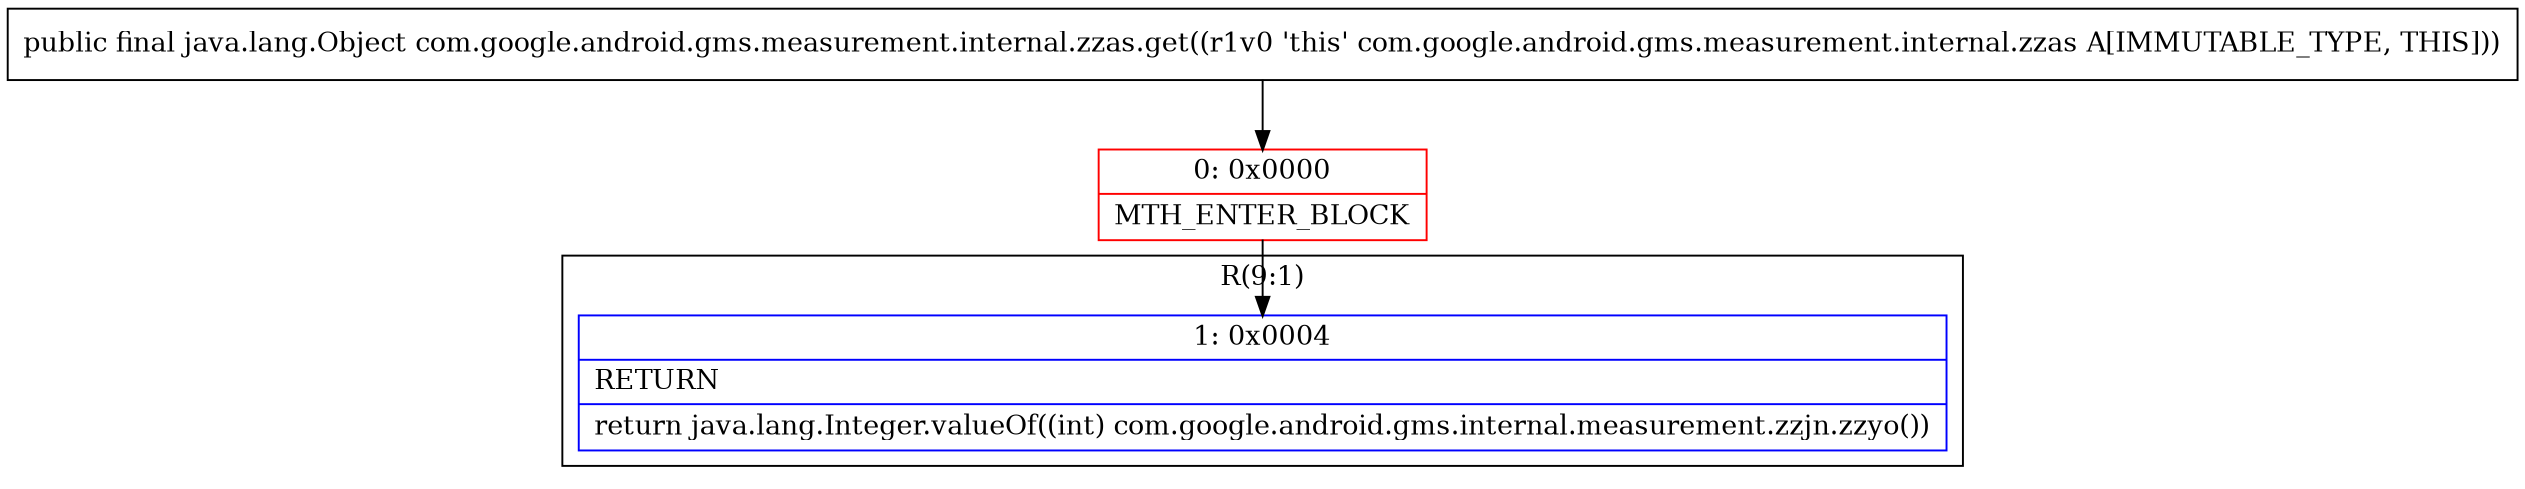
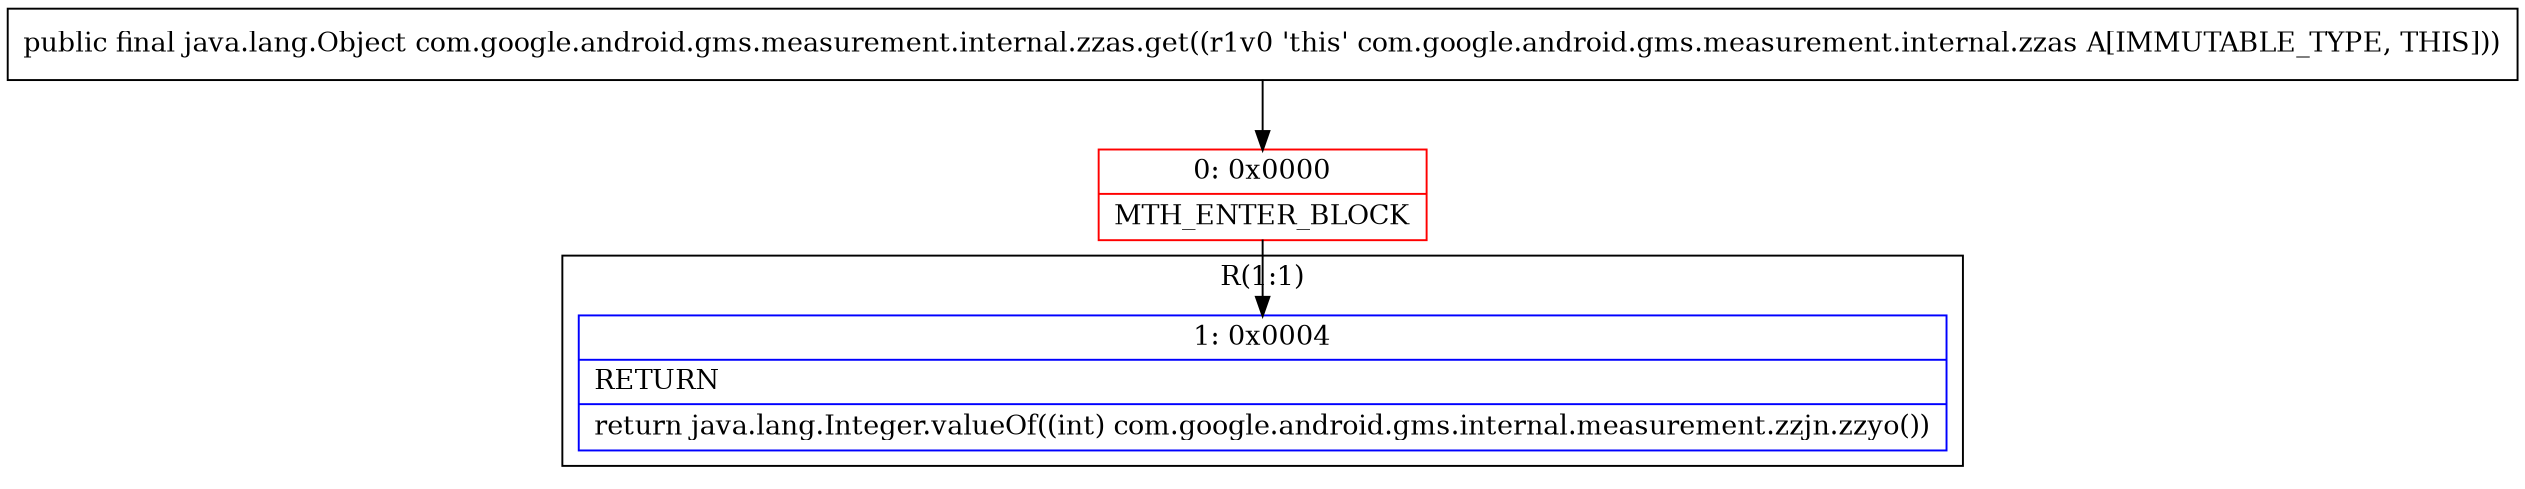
(1263, 278) -> (1263, 278)
